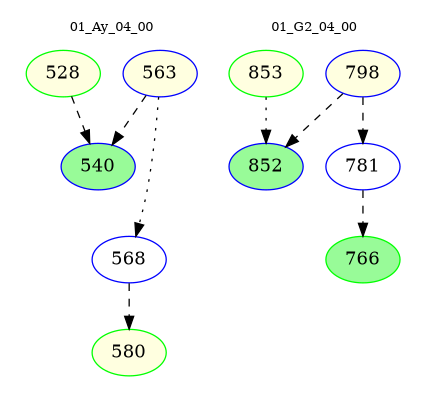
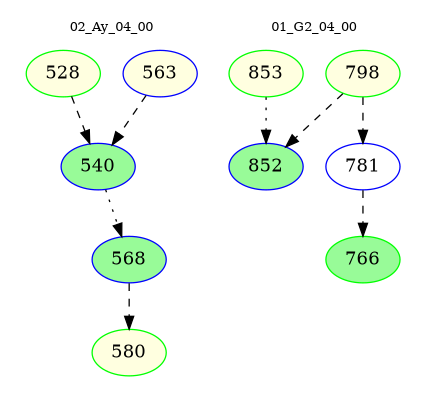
(112, 28) -> (112, 28)
(363, 74) -> (363, 74)
(152, 161) -> (112, 207)
(129, 260) -> (129, 260)
